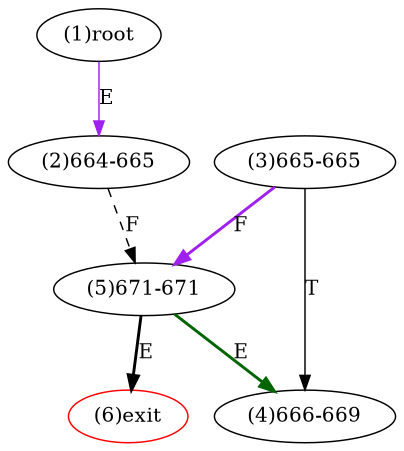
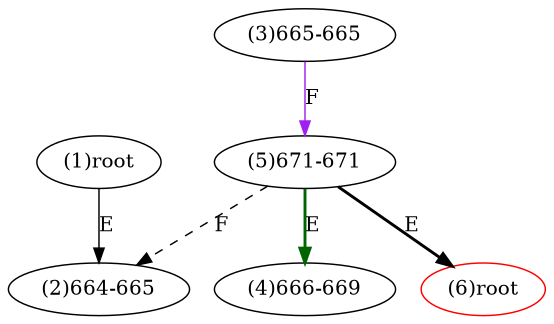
(99, 91) -> (99, 218)
(119, 219) -> (209, 222)
(231, 221) -> (305, 91)
(305, 282) -> none
(128, 416) -> (483, 289)
